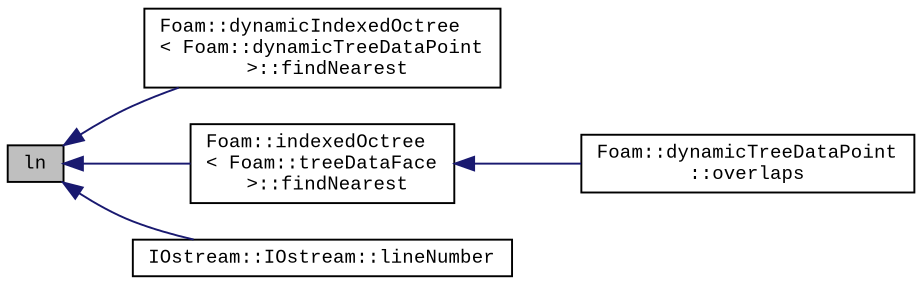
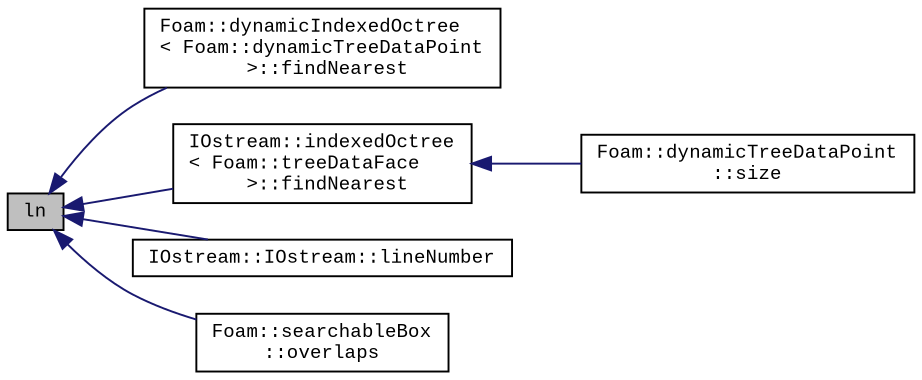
(322, 164) -> (322, 164)
(748, 164) -> (748, 164)
none -> (322, 343)
